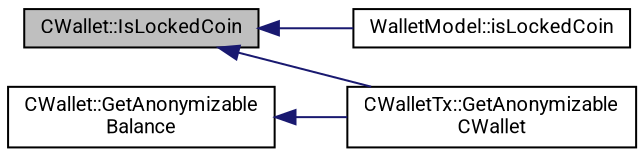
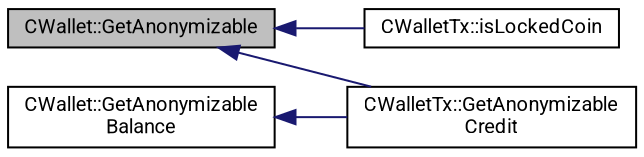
(141, 28) -> (141, 28)
(492, 28) -> (492, 28)
(492, 117) -> (492, 117)
